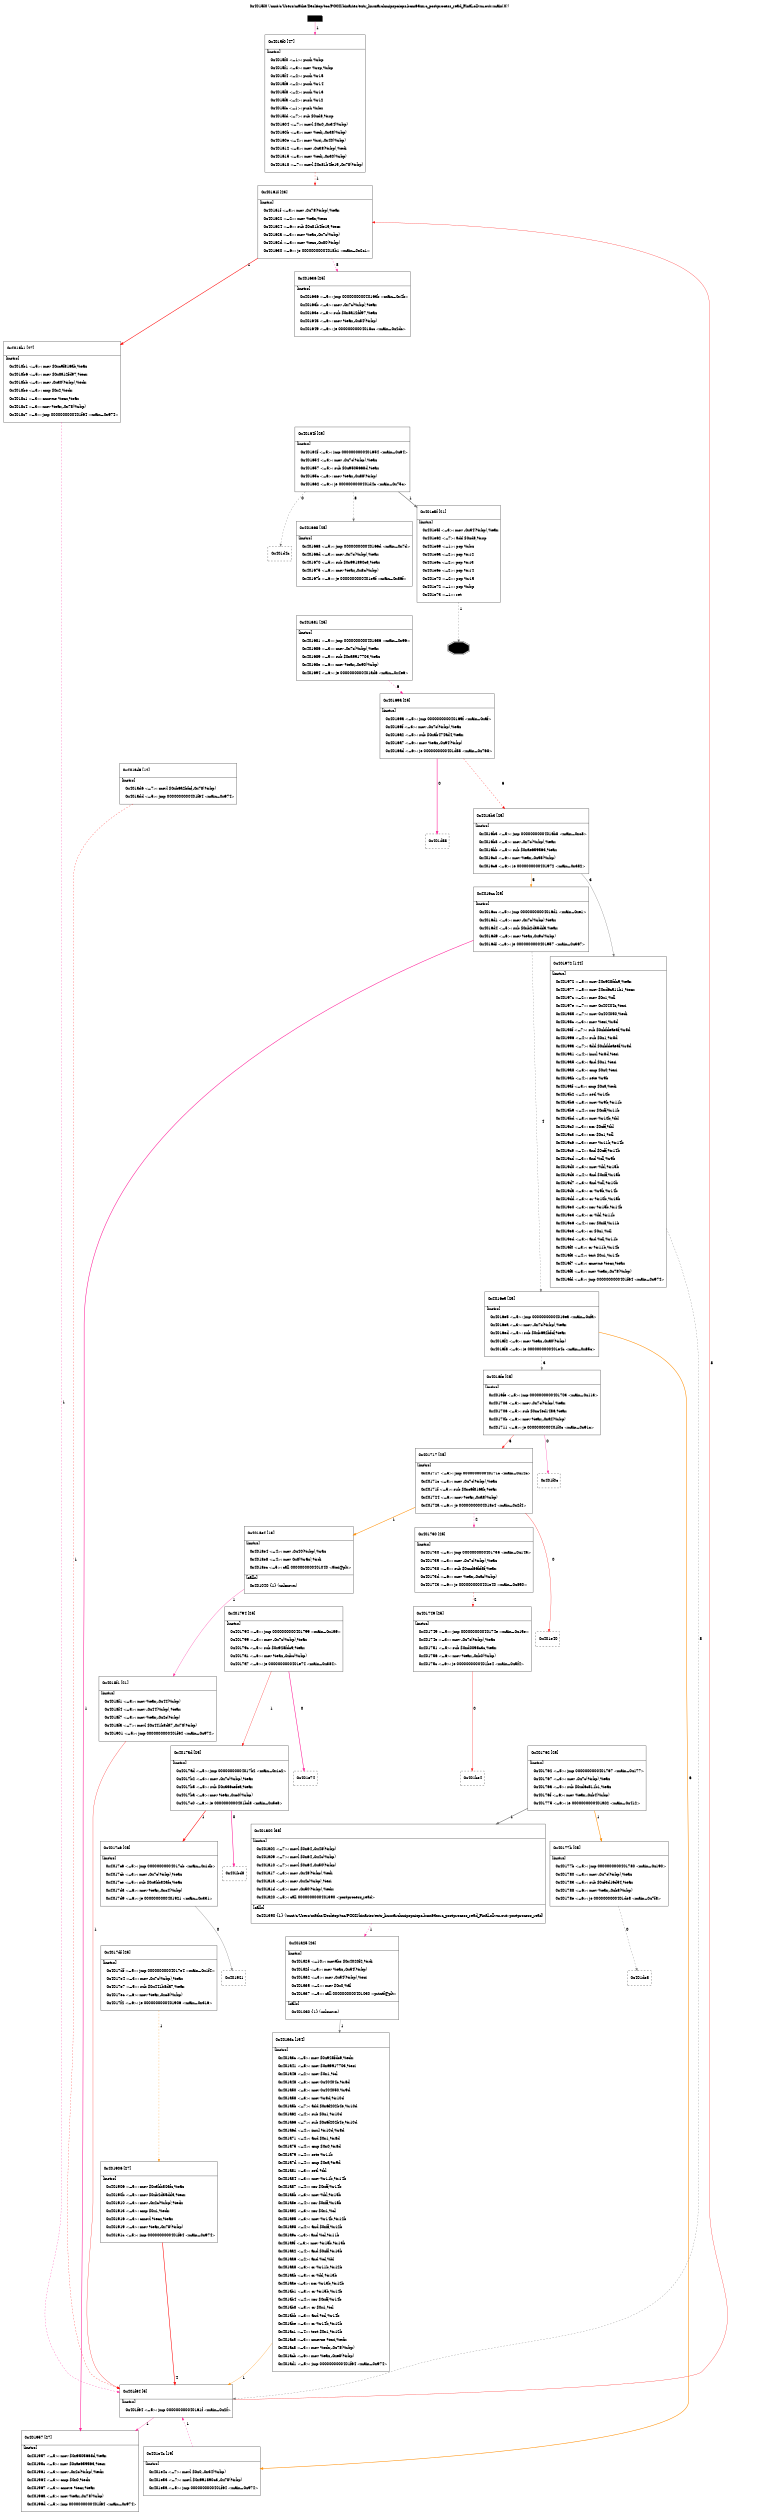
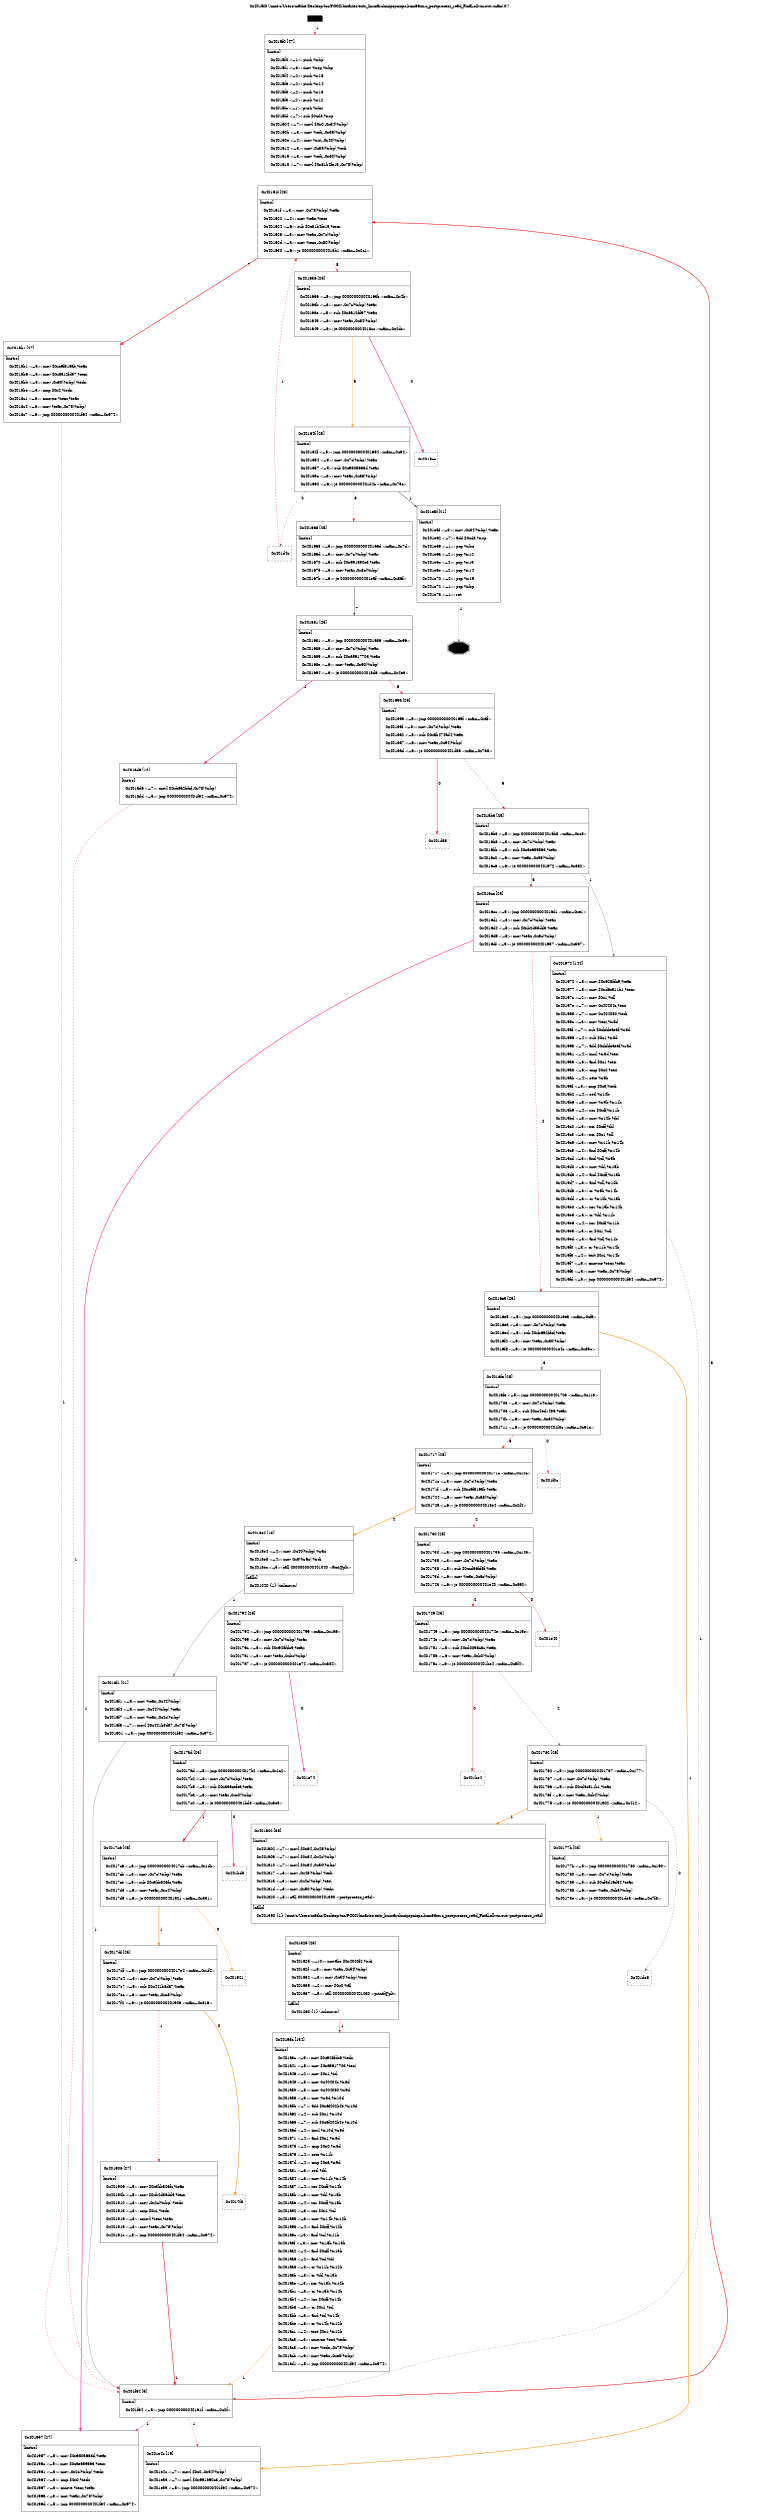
(315, 177) -> (276, 403)
(248, 265) -> (248, 265)
none -> (352, 380)
none -> (426, 459)
(353, 505) -> (353, 505)
none -> (354, 600)
(395, 686) -> (395, 686)
none -> (259, 721)
(531, 879) -> (531, 879)
(590, 880) -> (590, 880)
(536, 1121) -> (536, 1121)
(709, 1398) -> (709, 1398)
(546, 1453) -> (546, 1453)
(393, 1520) -> (393, 1520)
(549, 1568) -> (535, 1609)
(204, 1627) -> (204, 1627)
(700, 1639) -> (700, 1639)
(257, 1707) -> none
none -> (529, 1708)
(690, 1778) -> (690, 1778)
(513, 1816) -> (513, 1816)
(598, 1825) -> (598, 1825)
none -> (159, 1925)
(369, 1929) -> none
(218, 1934) -> (218, 1934)
(627, 1937) -> (676, 1882)
(340, 2025) -> (340, 2025)
(93, 2066) -> (93, 2066)
(159, 2085) -> (159, 2085)
none -> (234, 2202)
(176, 2378) -> (176, 2378)
(188, 2433) -> (193, 2431)
